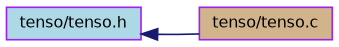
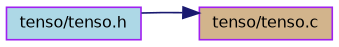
(179, 34) -> (162, 13)
